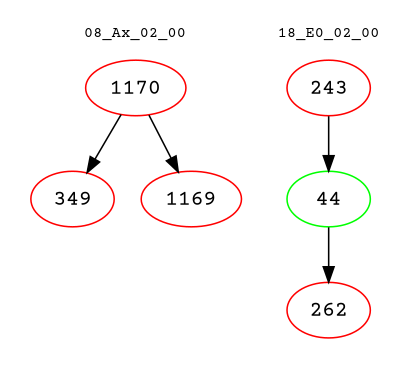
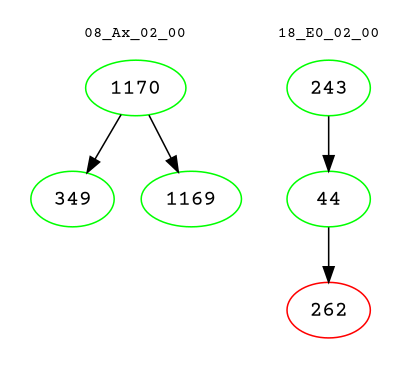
(136, 88) -> (136, 88)
(329, 88) -> (329, 88)
(73, 199) -> (73, 199)
(191, 199) -> (191, 199)
